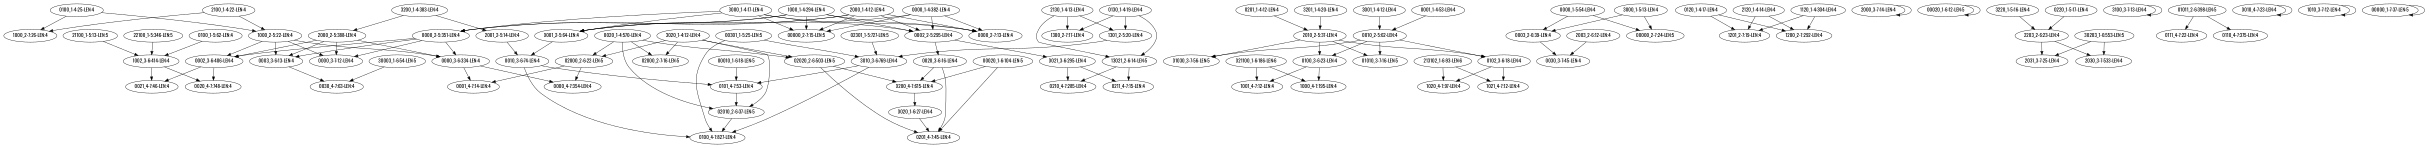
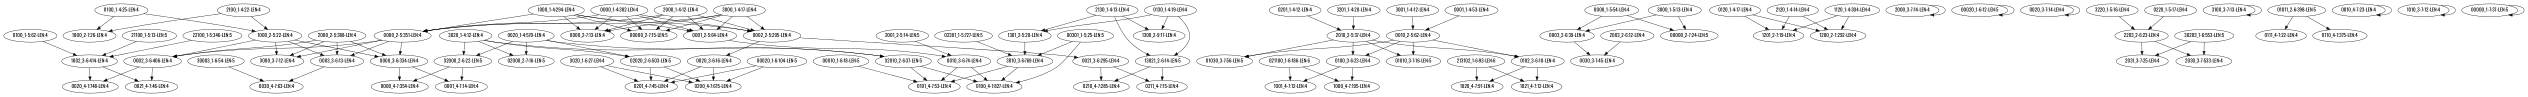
(420, 10) -> none
none -> (2047, 10)
none -> (548, 21)
(502, 36) -> (902, 36)
(1067, 36) -> (1159, 36)
(1504, 61) -> (1538, 61)
(736, 98) -> (917, 73)
(915, 98) -> (648, 74)
